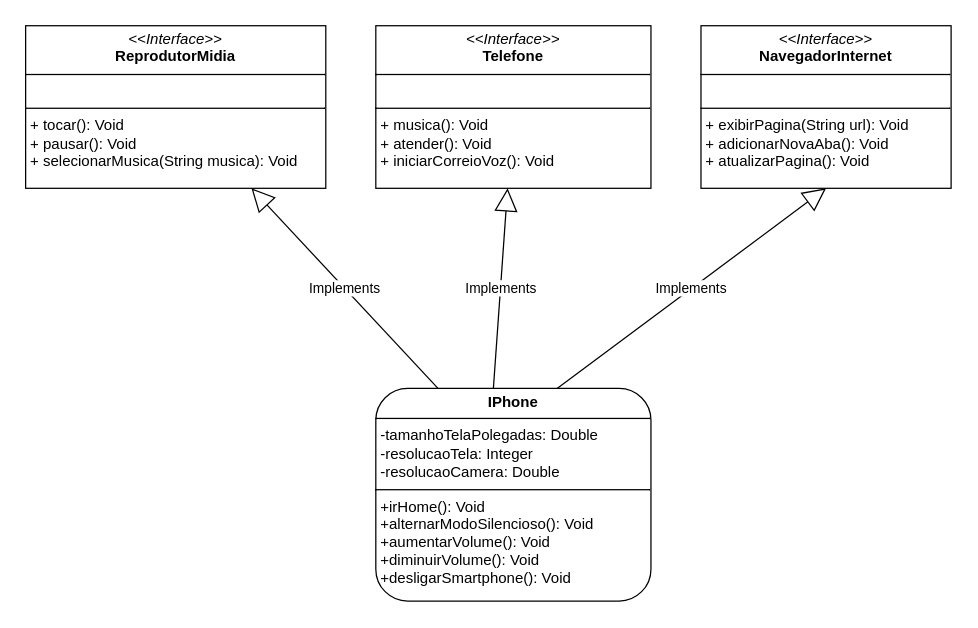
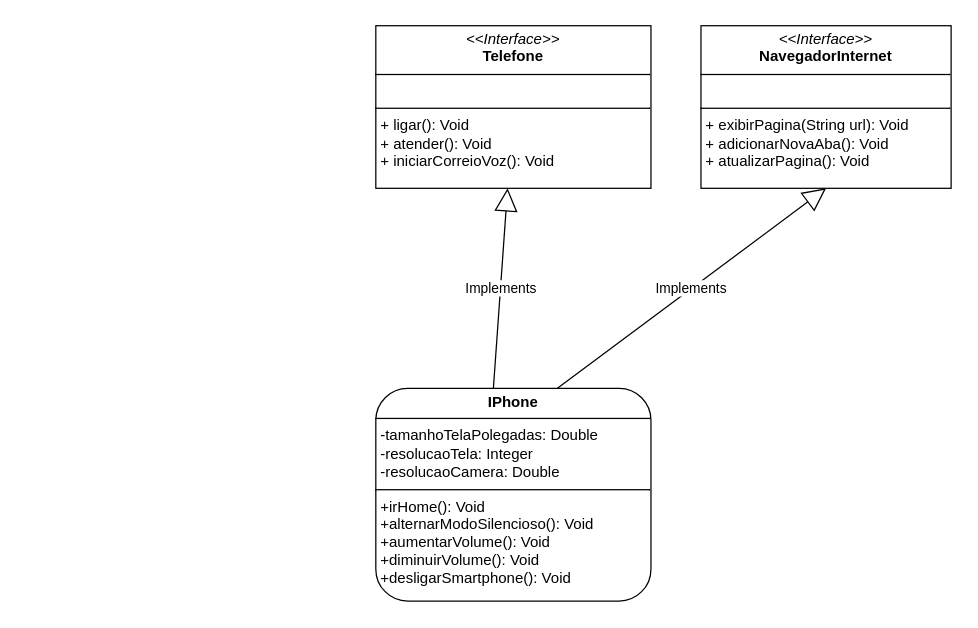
(473, 71) -> (473, 71)
(176, 107) -> none
(352, 296) -> none
